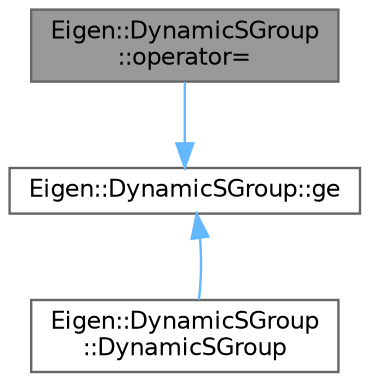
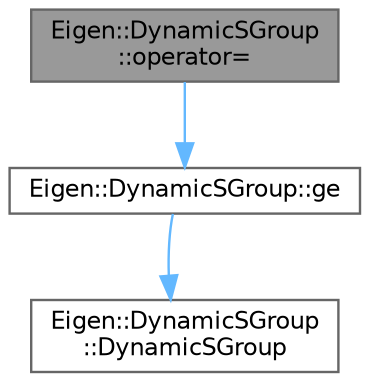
(201, 269) -> (169, 245)
